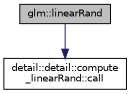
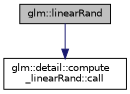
(65, 74) -> (65, 74)
